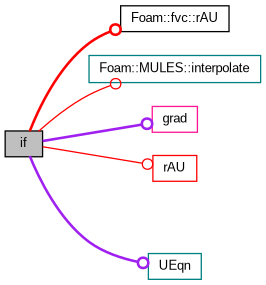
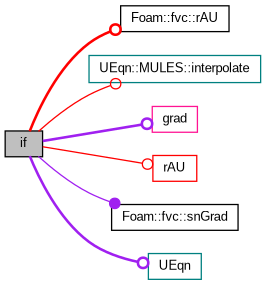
(175, 69) -> (175, 69)
none -> (175, 217)
